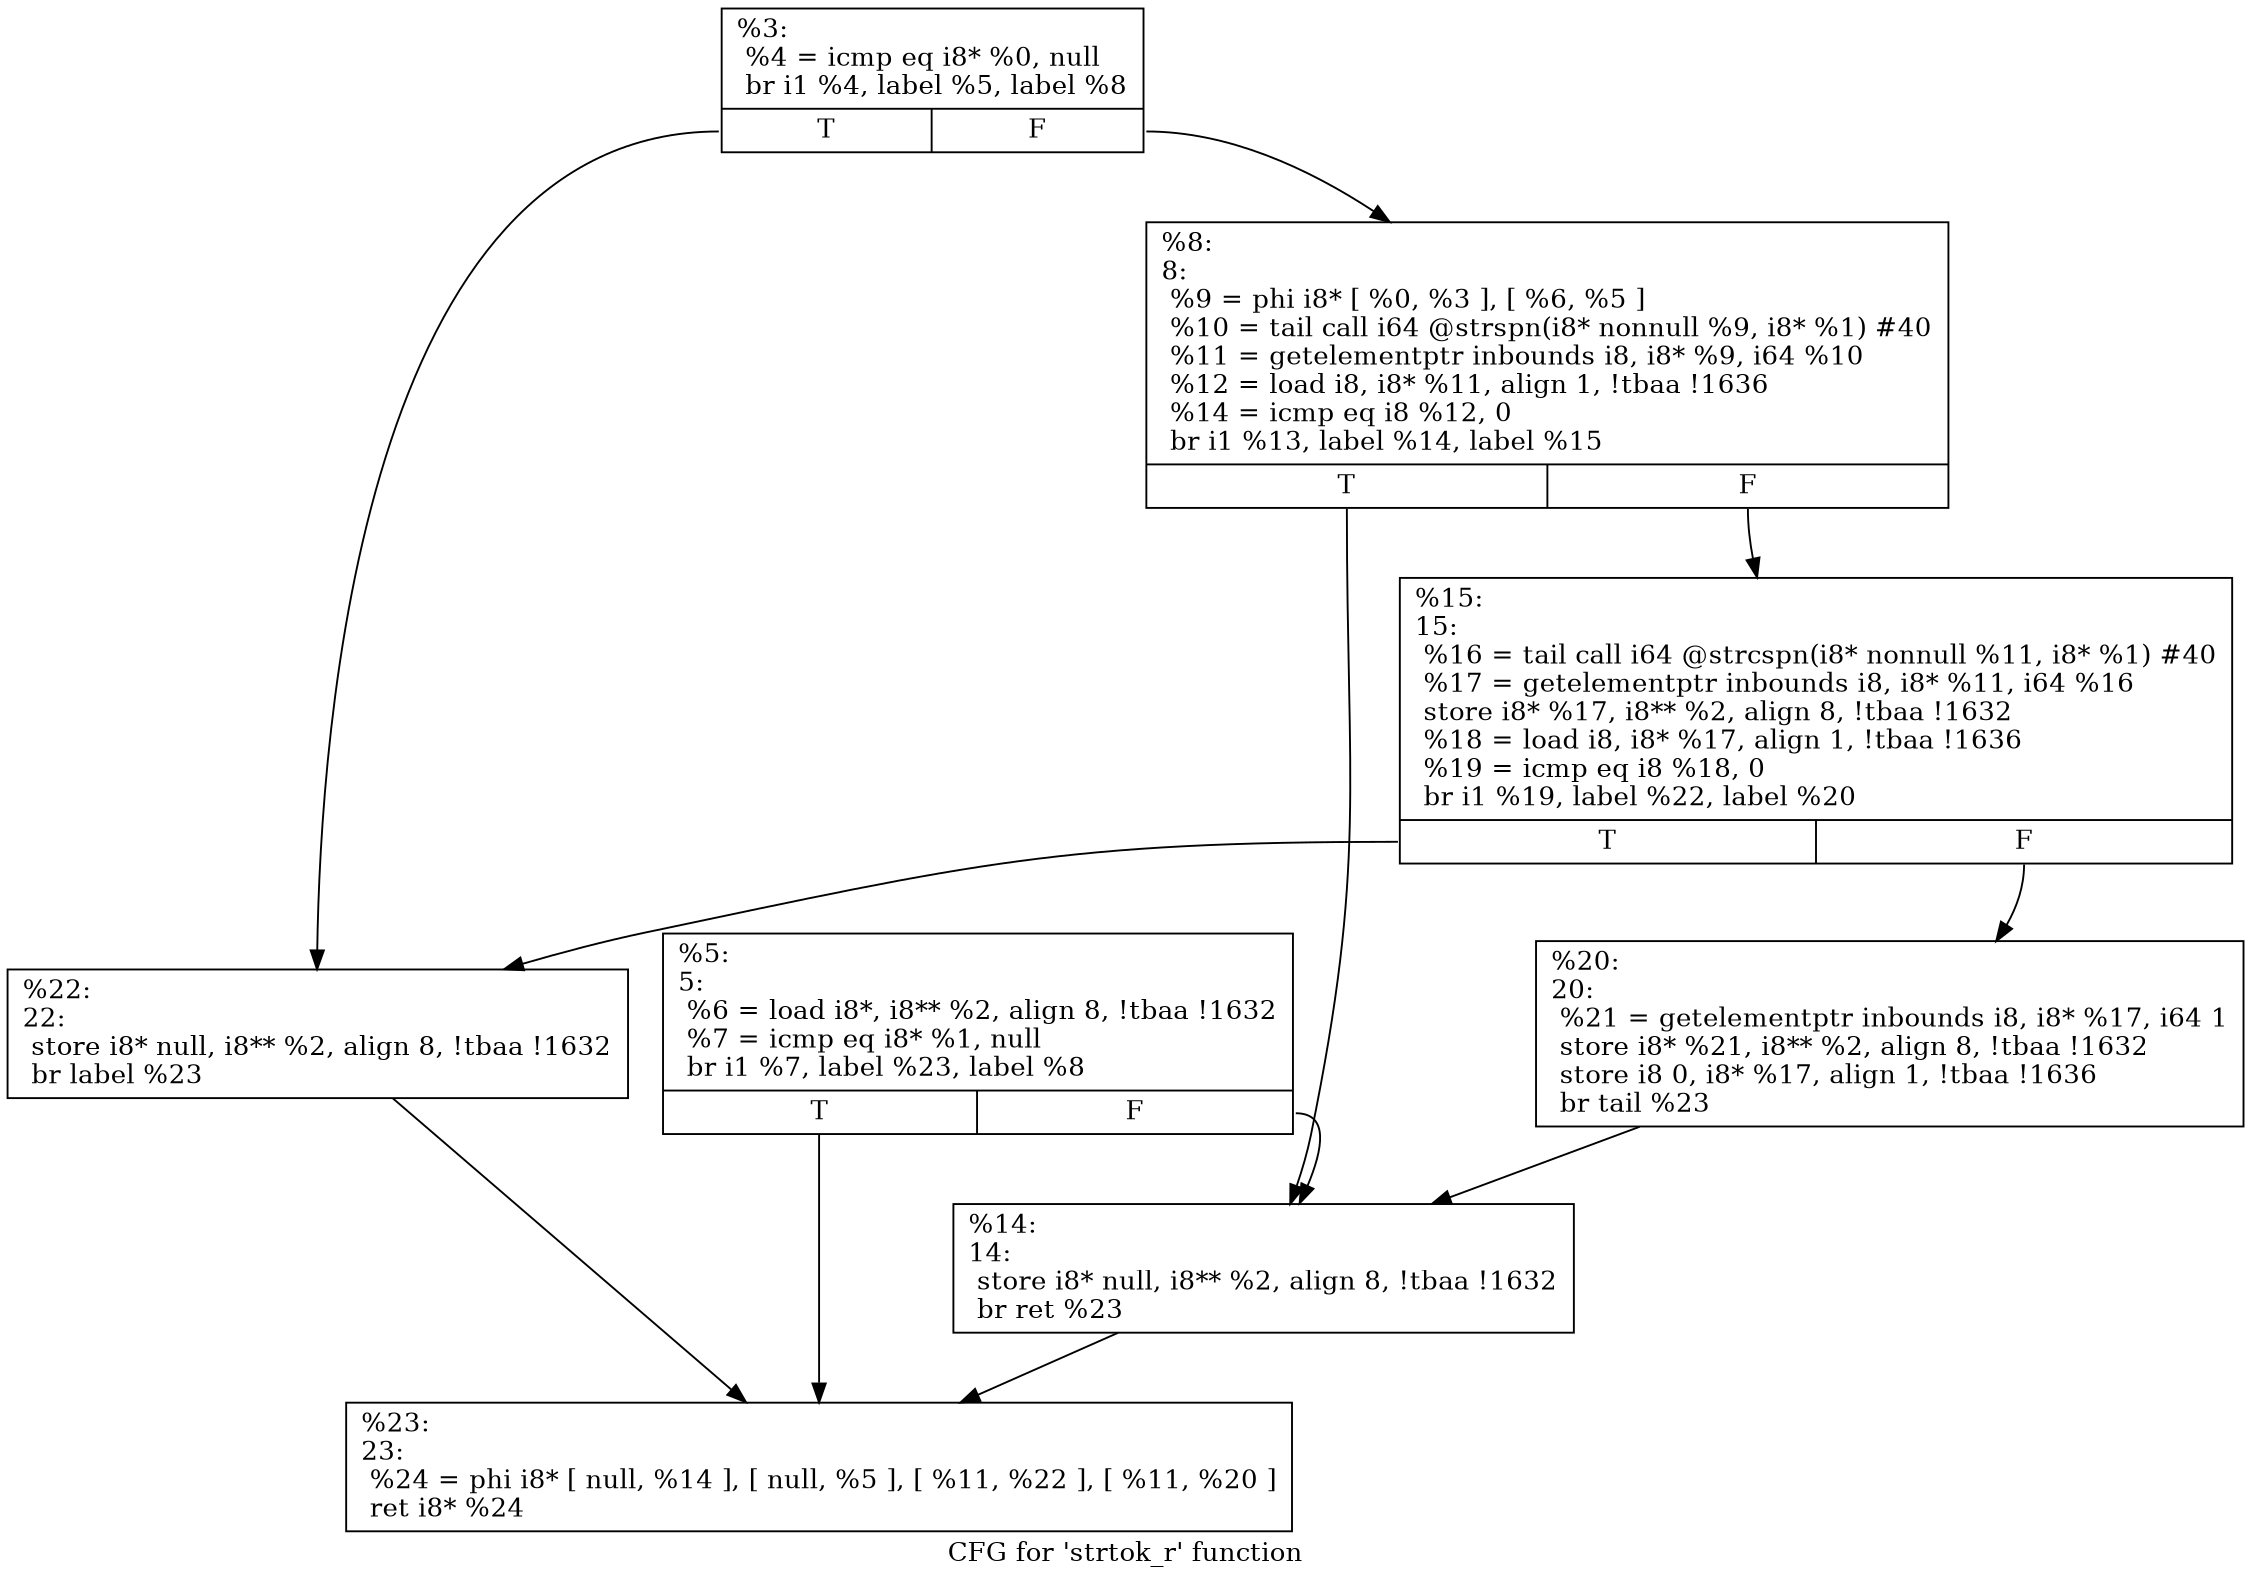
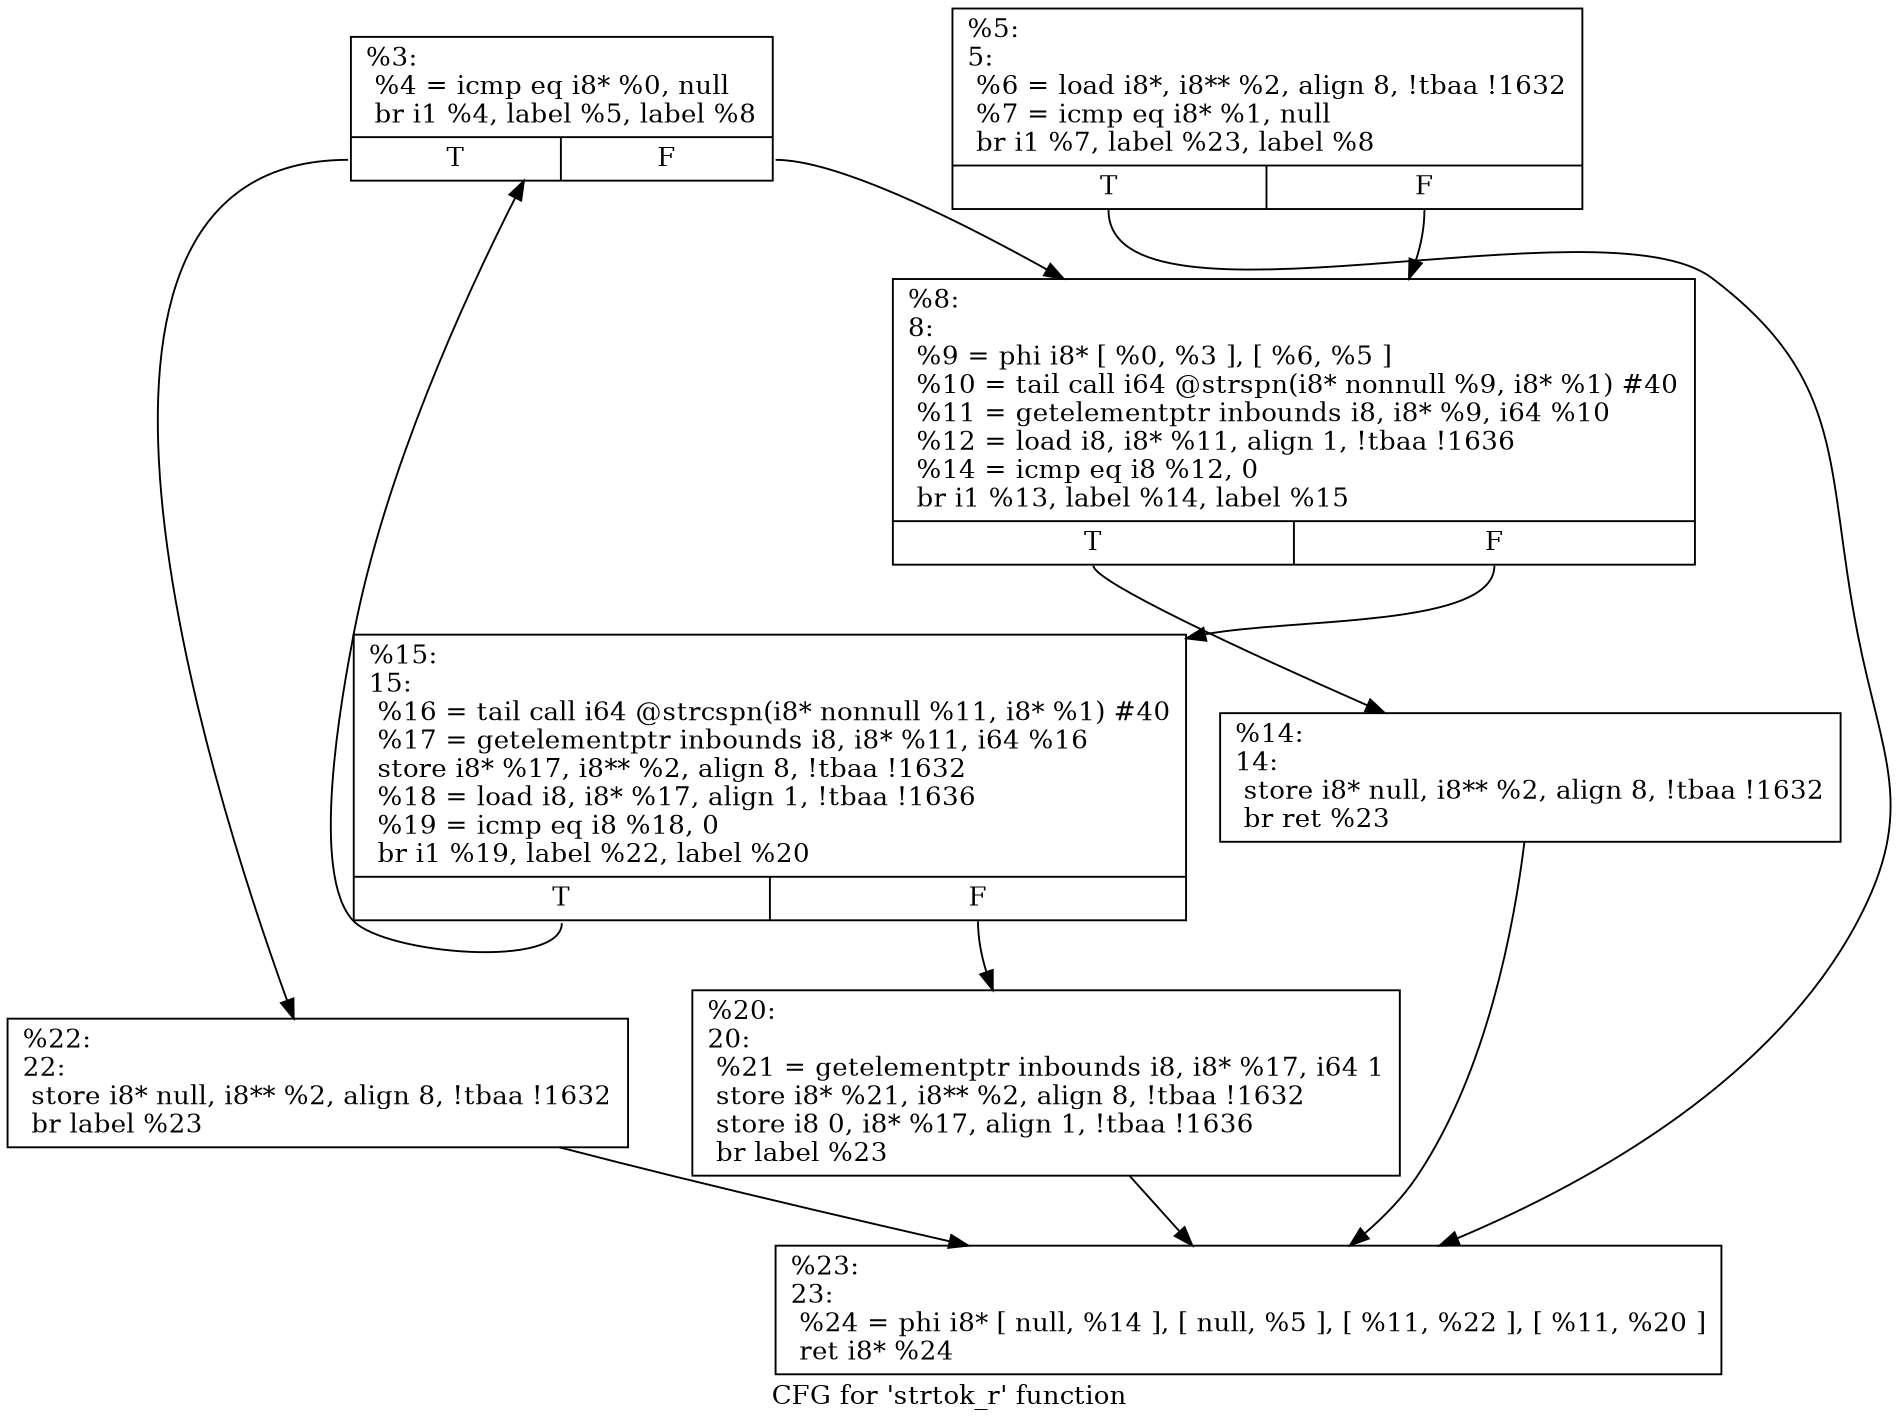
(956, 871) -> (349, 659)
(1632, 1104) -> (798, 1153)
(1317, 1158) -> (1422, 236)
(1545, 1162) -> (1154, 1203)
